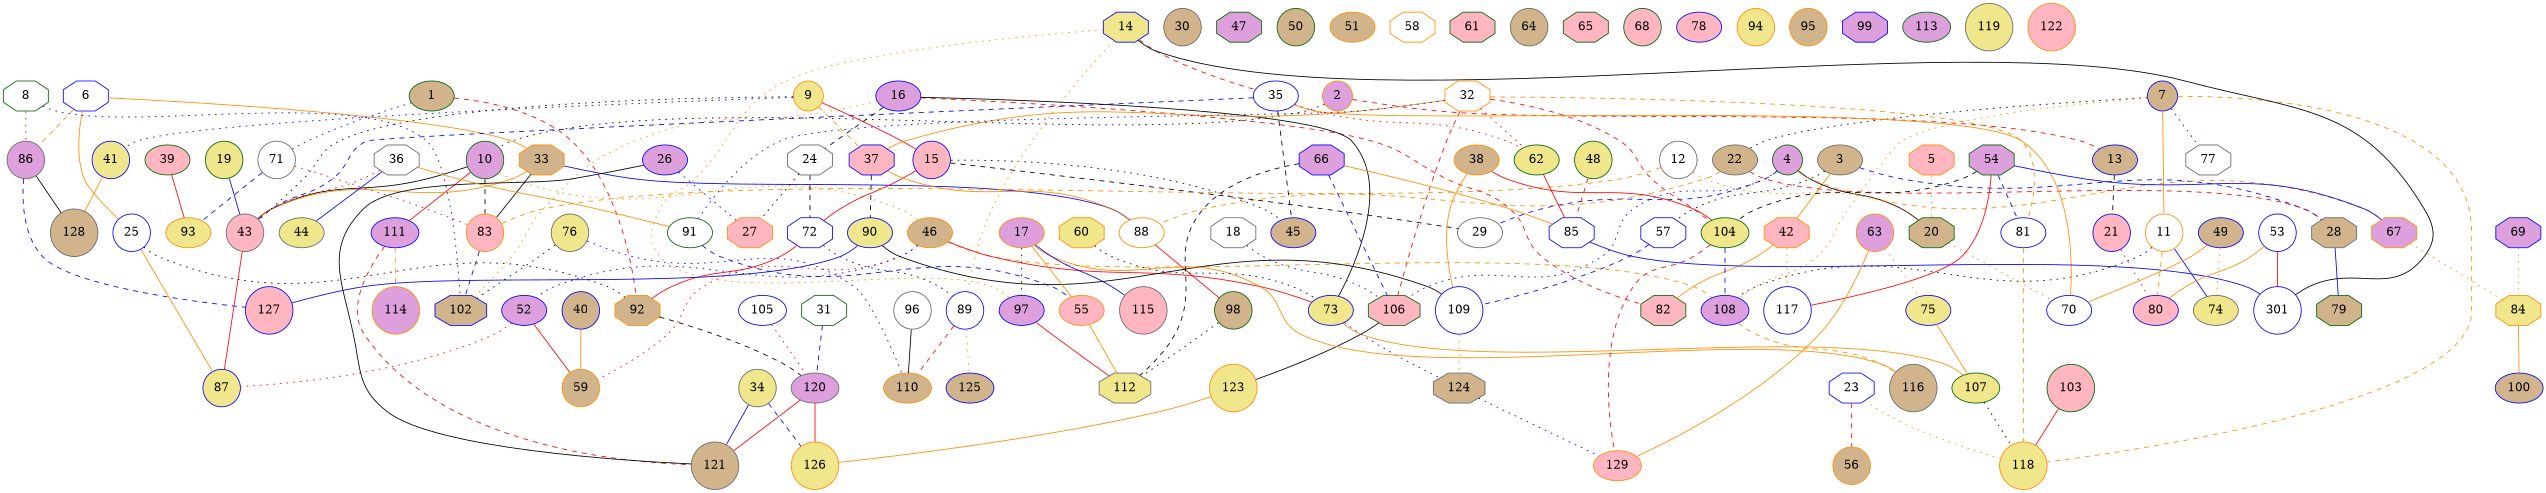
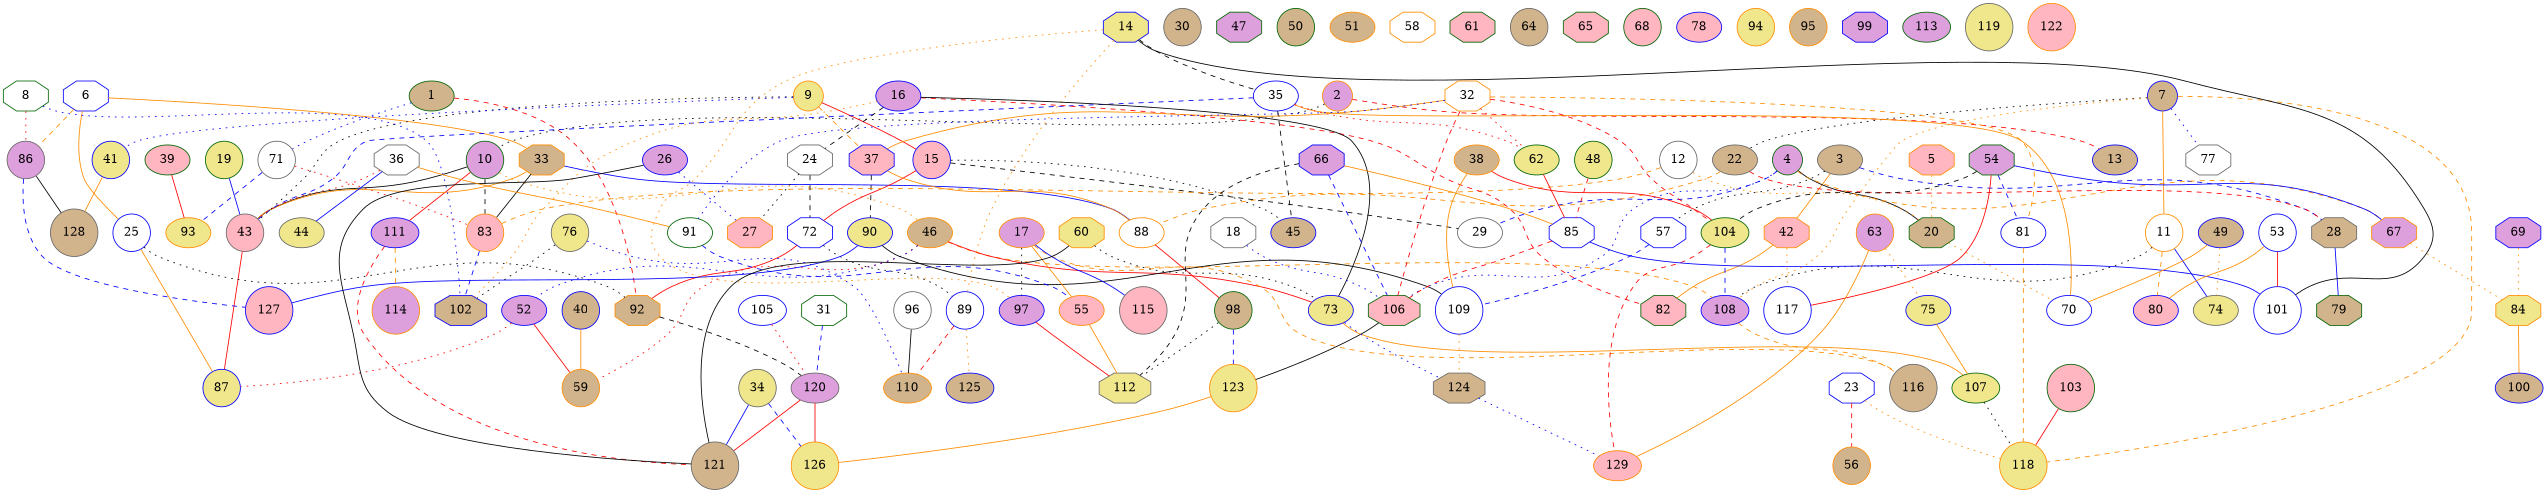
(1195, 69) -> (1195, 69)
(2112, 233) -> none
none -> (1472, 269)
none -> (724, 295)
(2278, 310) -> (2278, 310)
none -> (1233, 347)
(1449, 357) -> (1449, 357)
